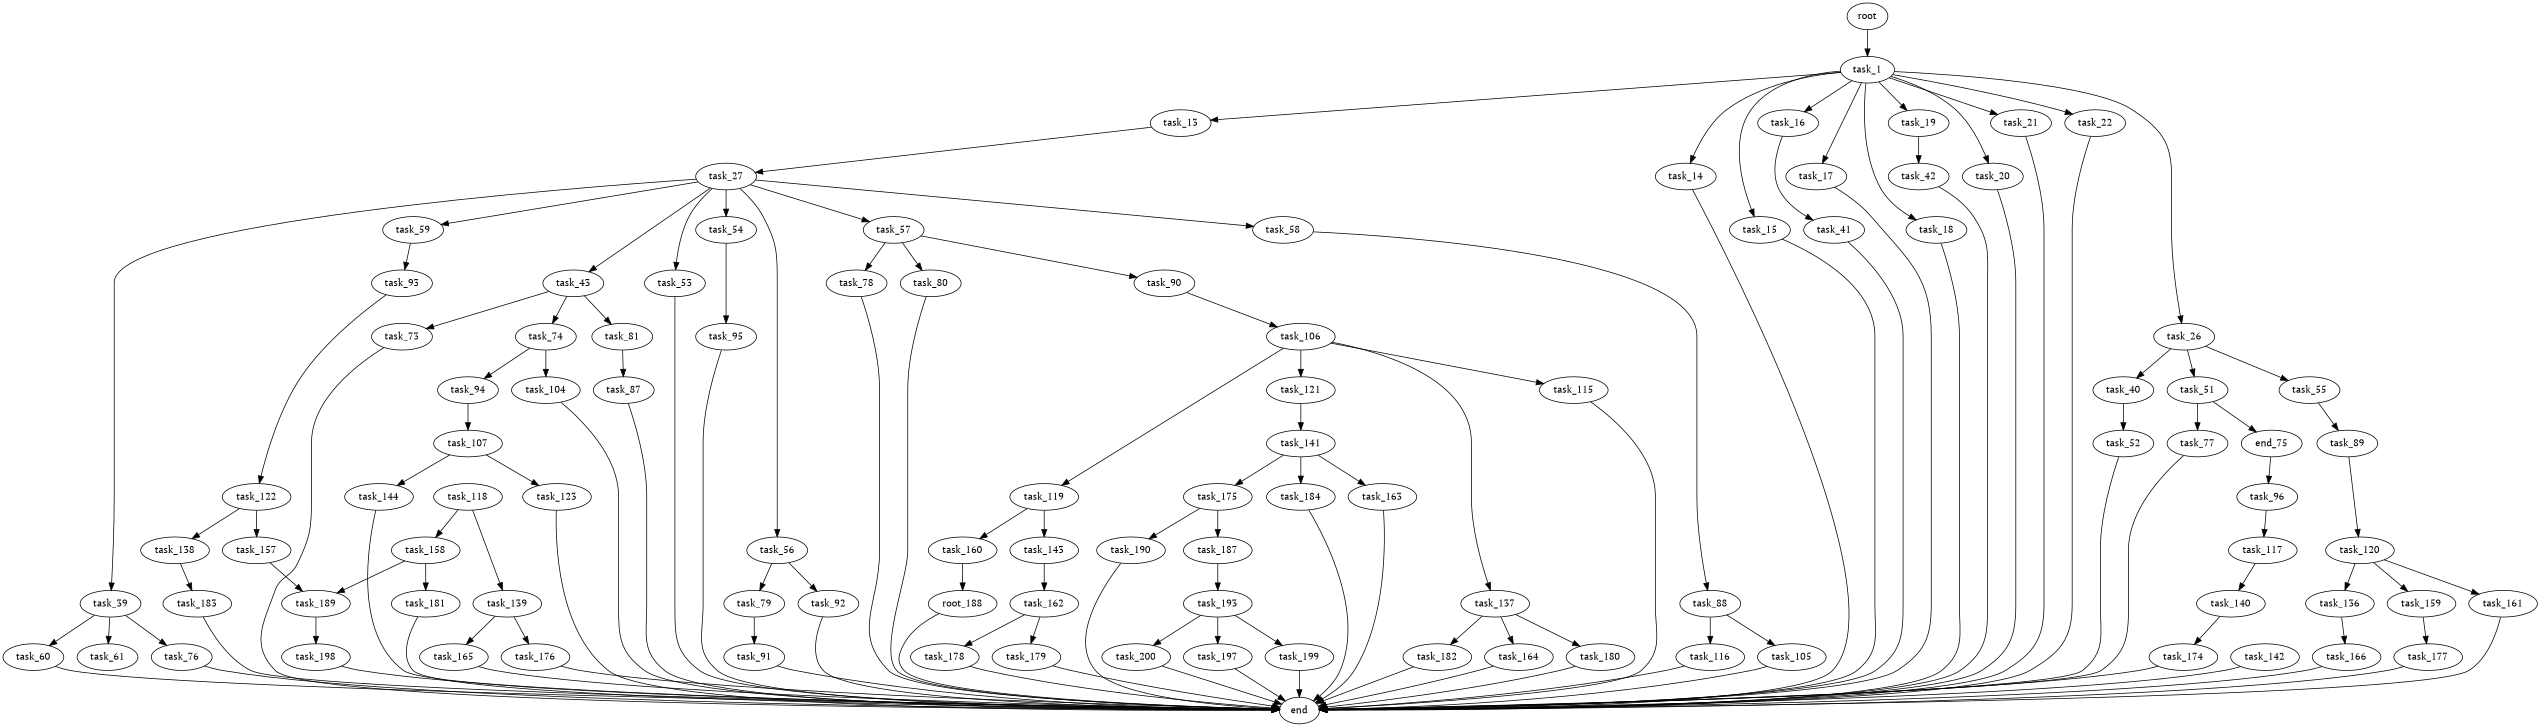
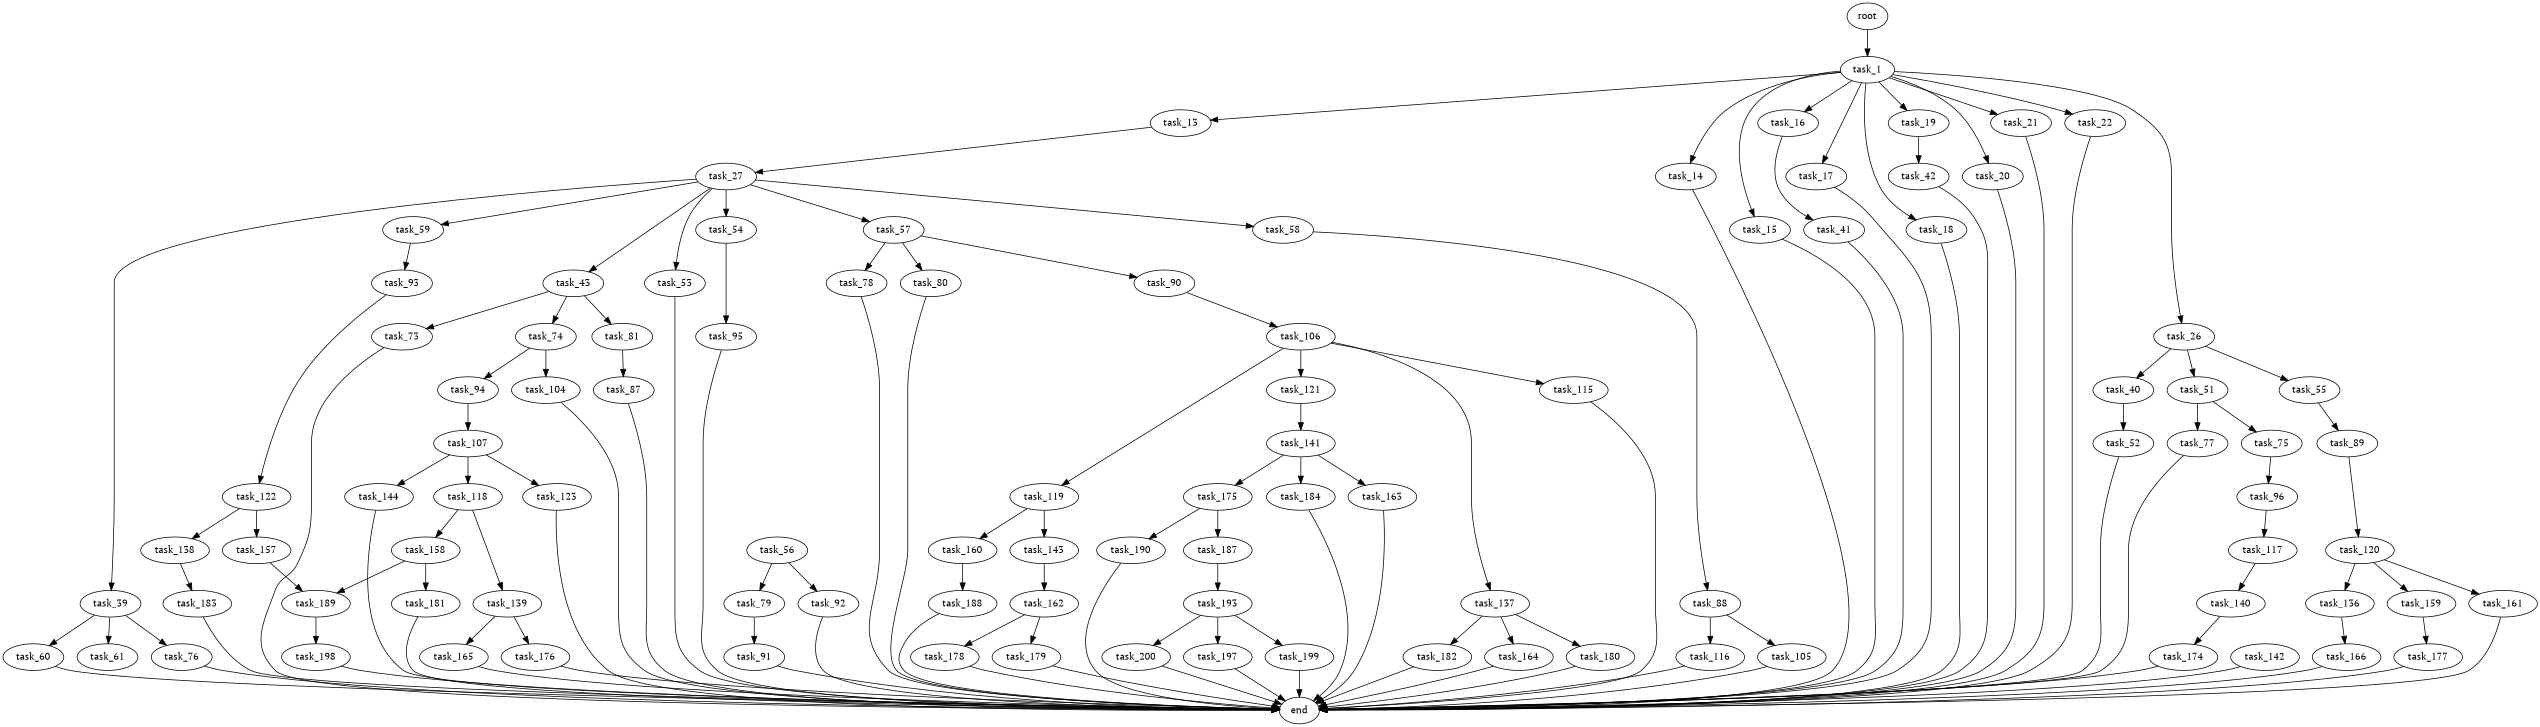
(777, 354) -> none
(2272, 444) -> (2272, 444)
none -> (468, 467)
(963, 604) -> (963, 604)
